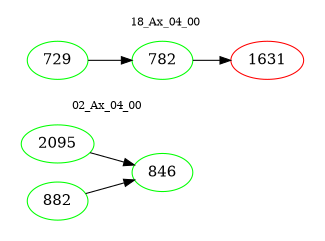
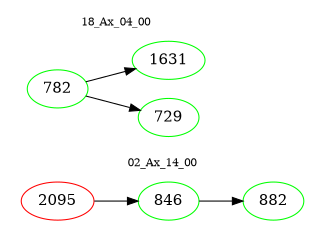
(105, 60) -> (108, 102)
(267, 60) -> (169, 60)
(107, 106) -> (162, 164)
(58, 144) -> (58, 201)
(105, 188) -> (216, 201)
